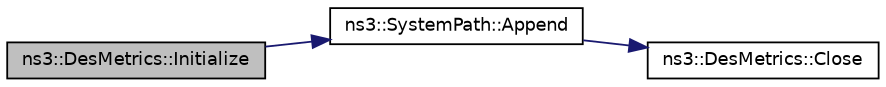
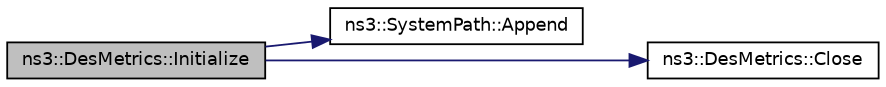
(606, 43) -> (448, 60)
